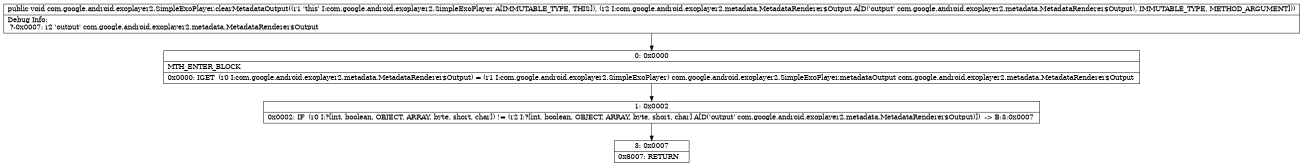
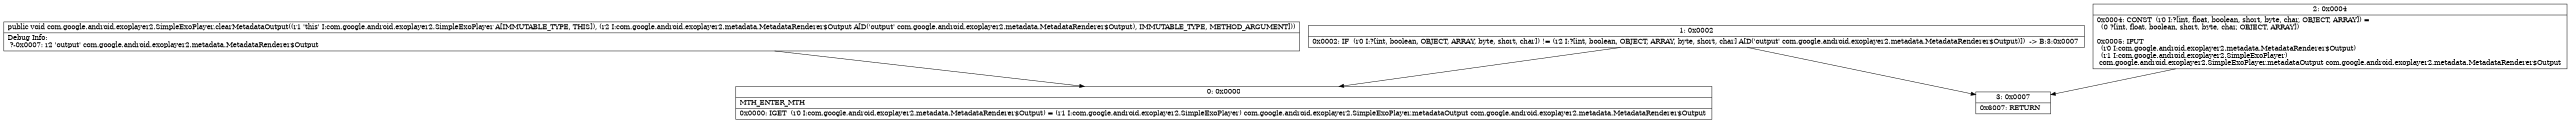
none -> (2330, 36)
(204, 67) -> (772, 103)
(652, 90) -> (1482, 67)
